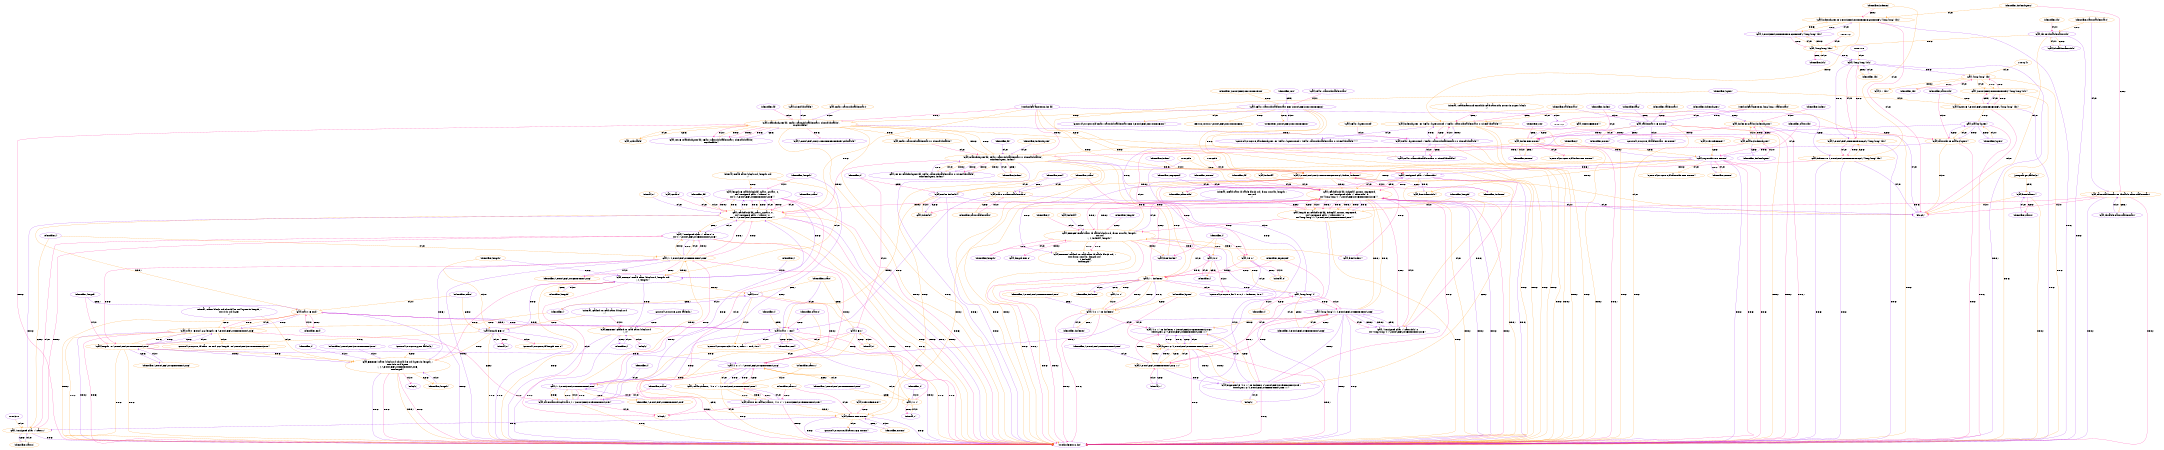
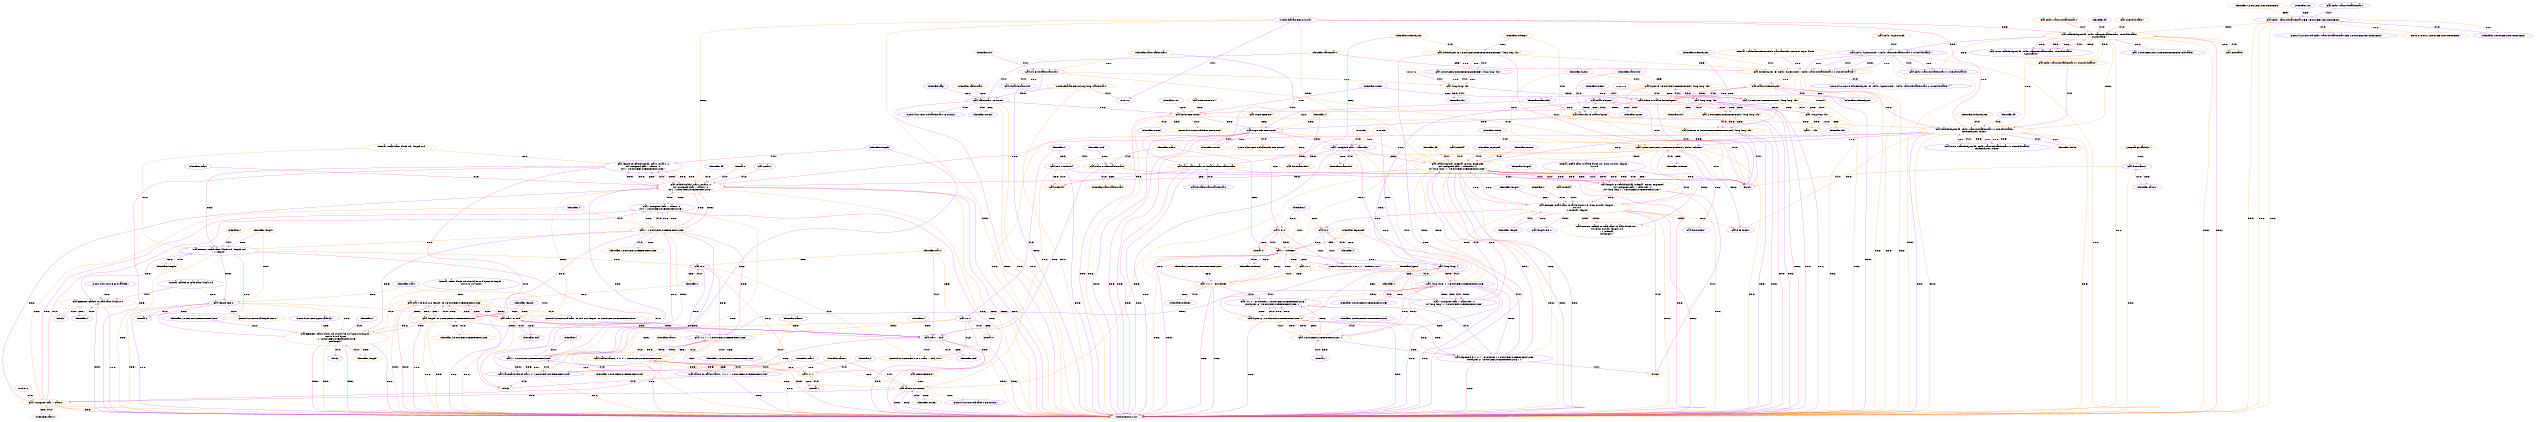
(405, 339) -> (476, 313)
none -> (375, 394)
